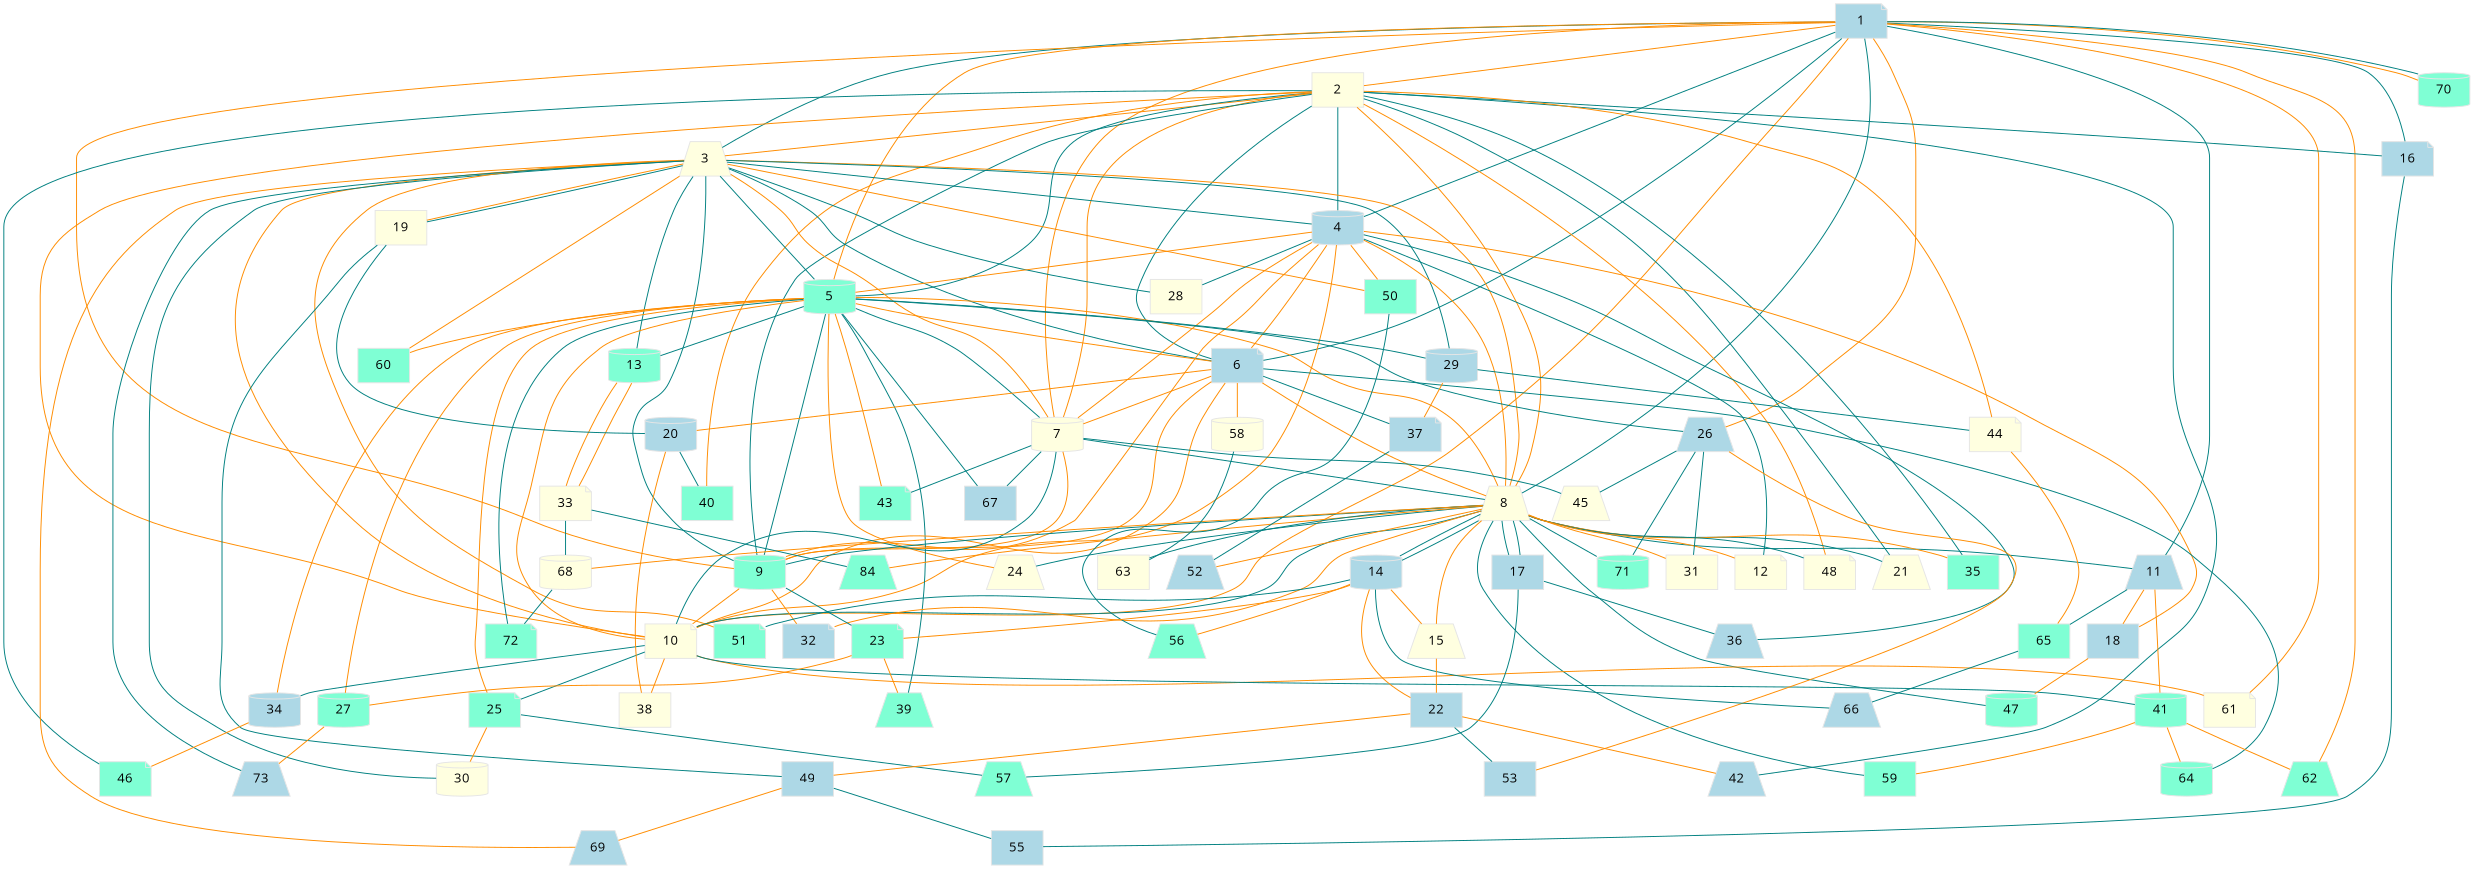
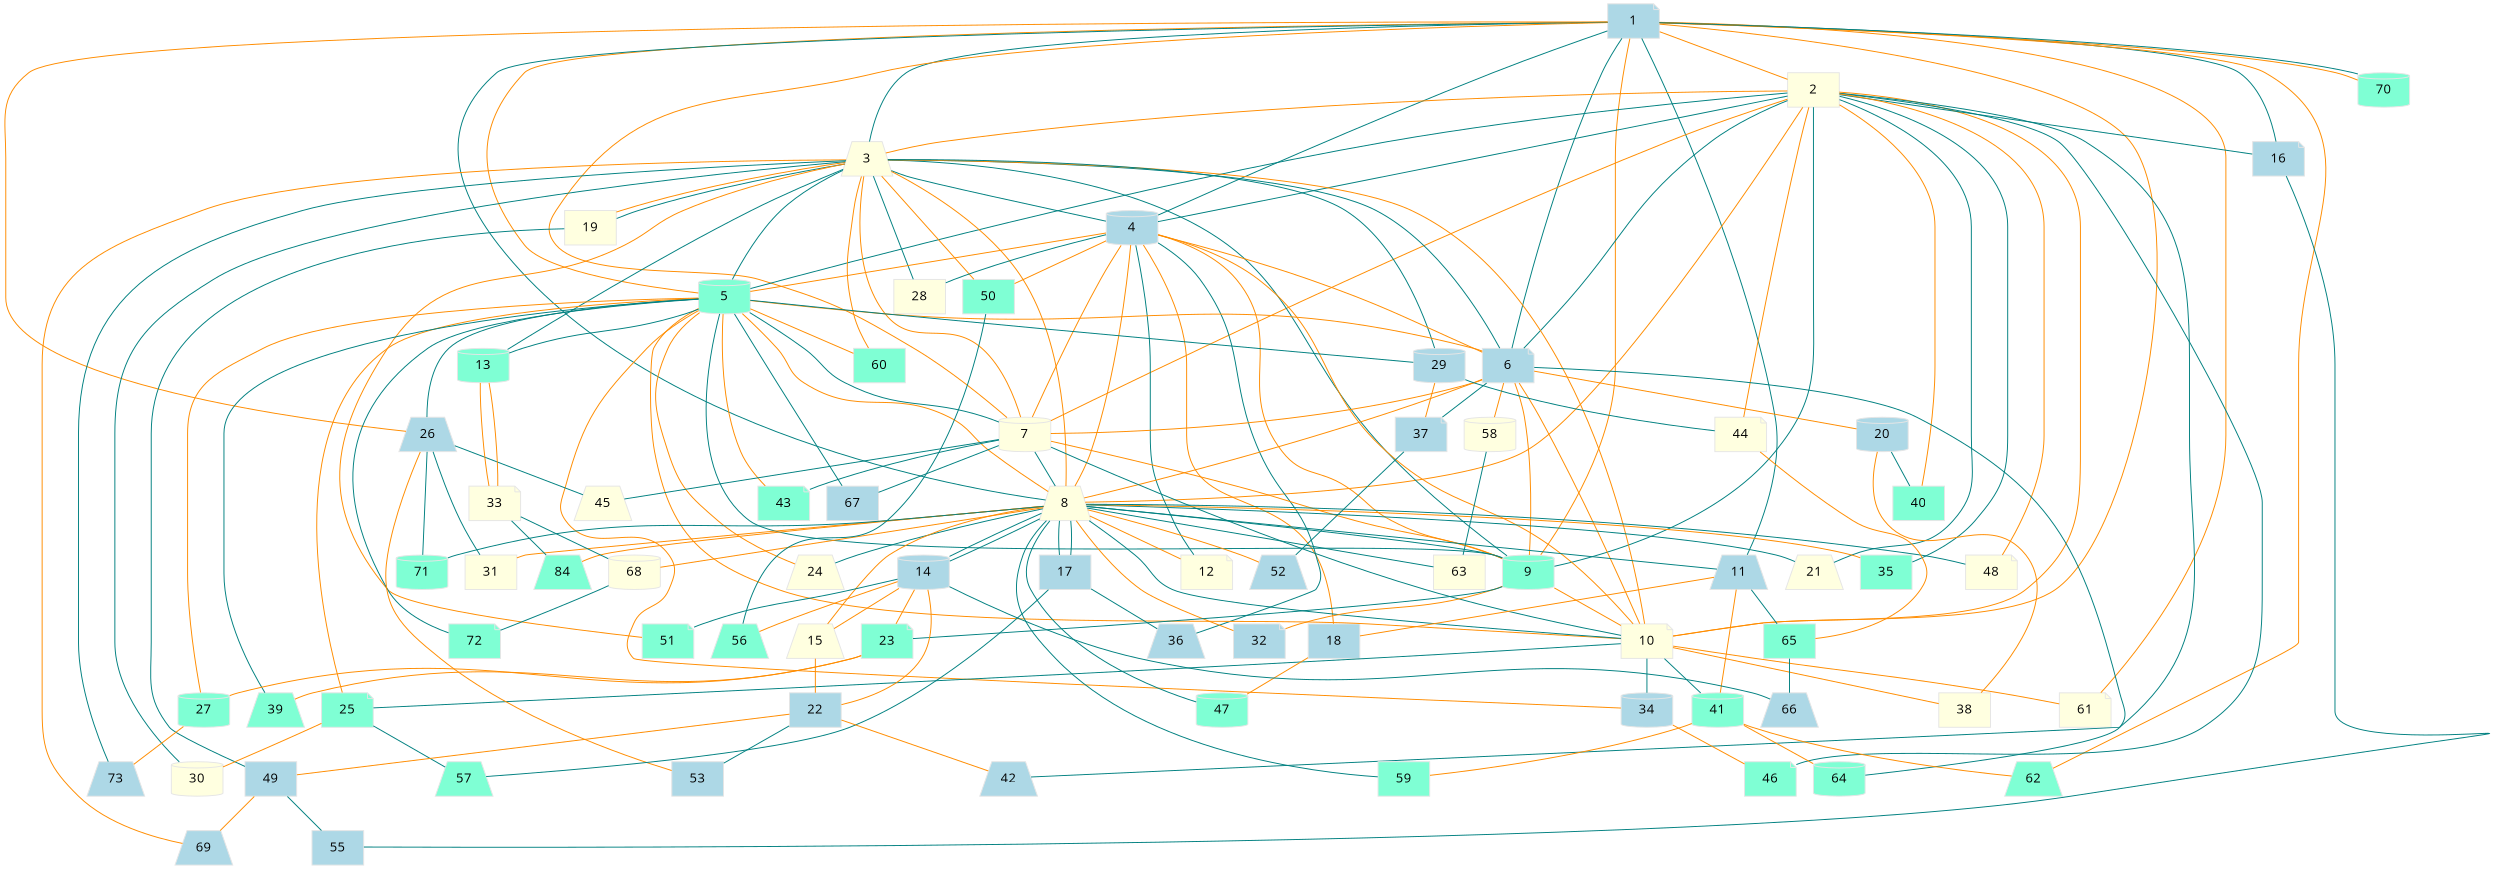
(417, 413) -> none
